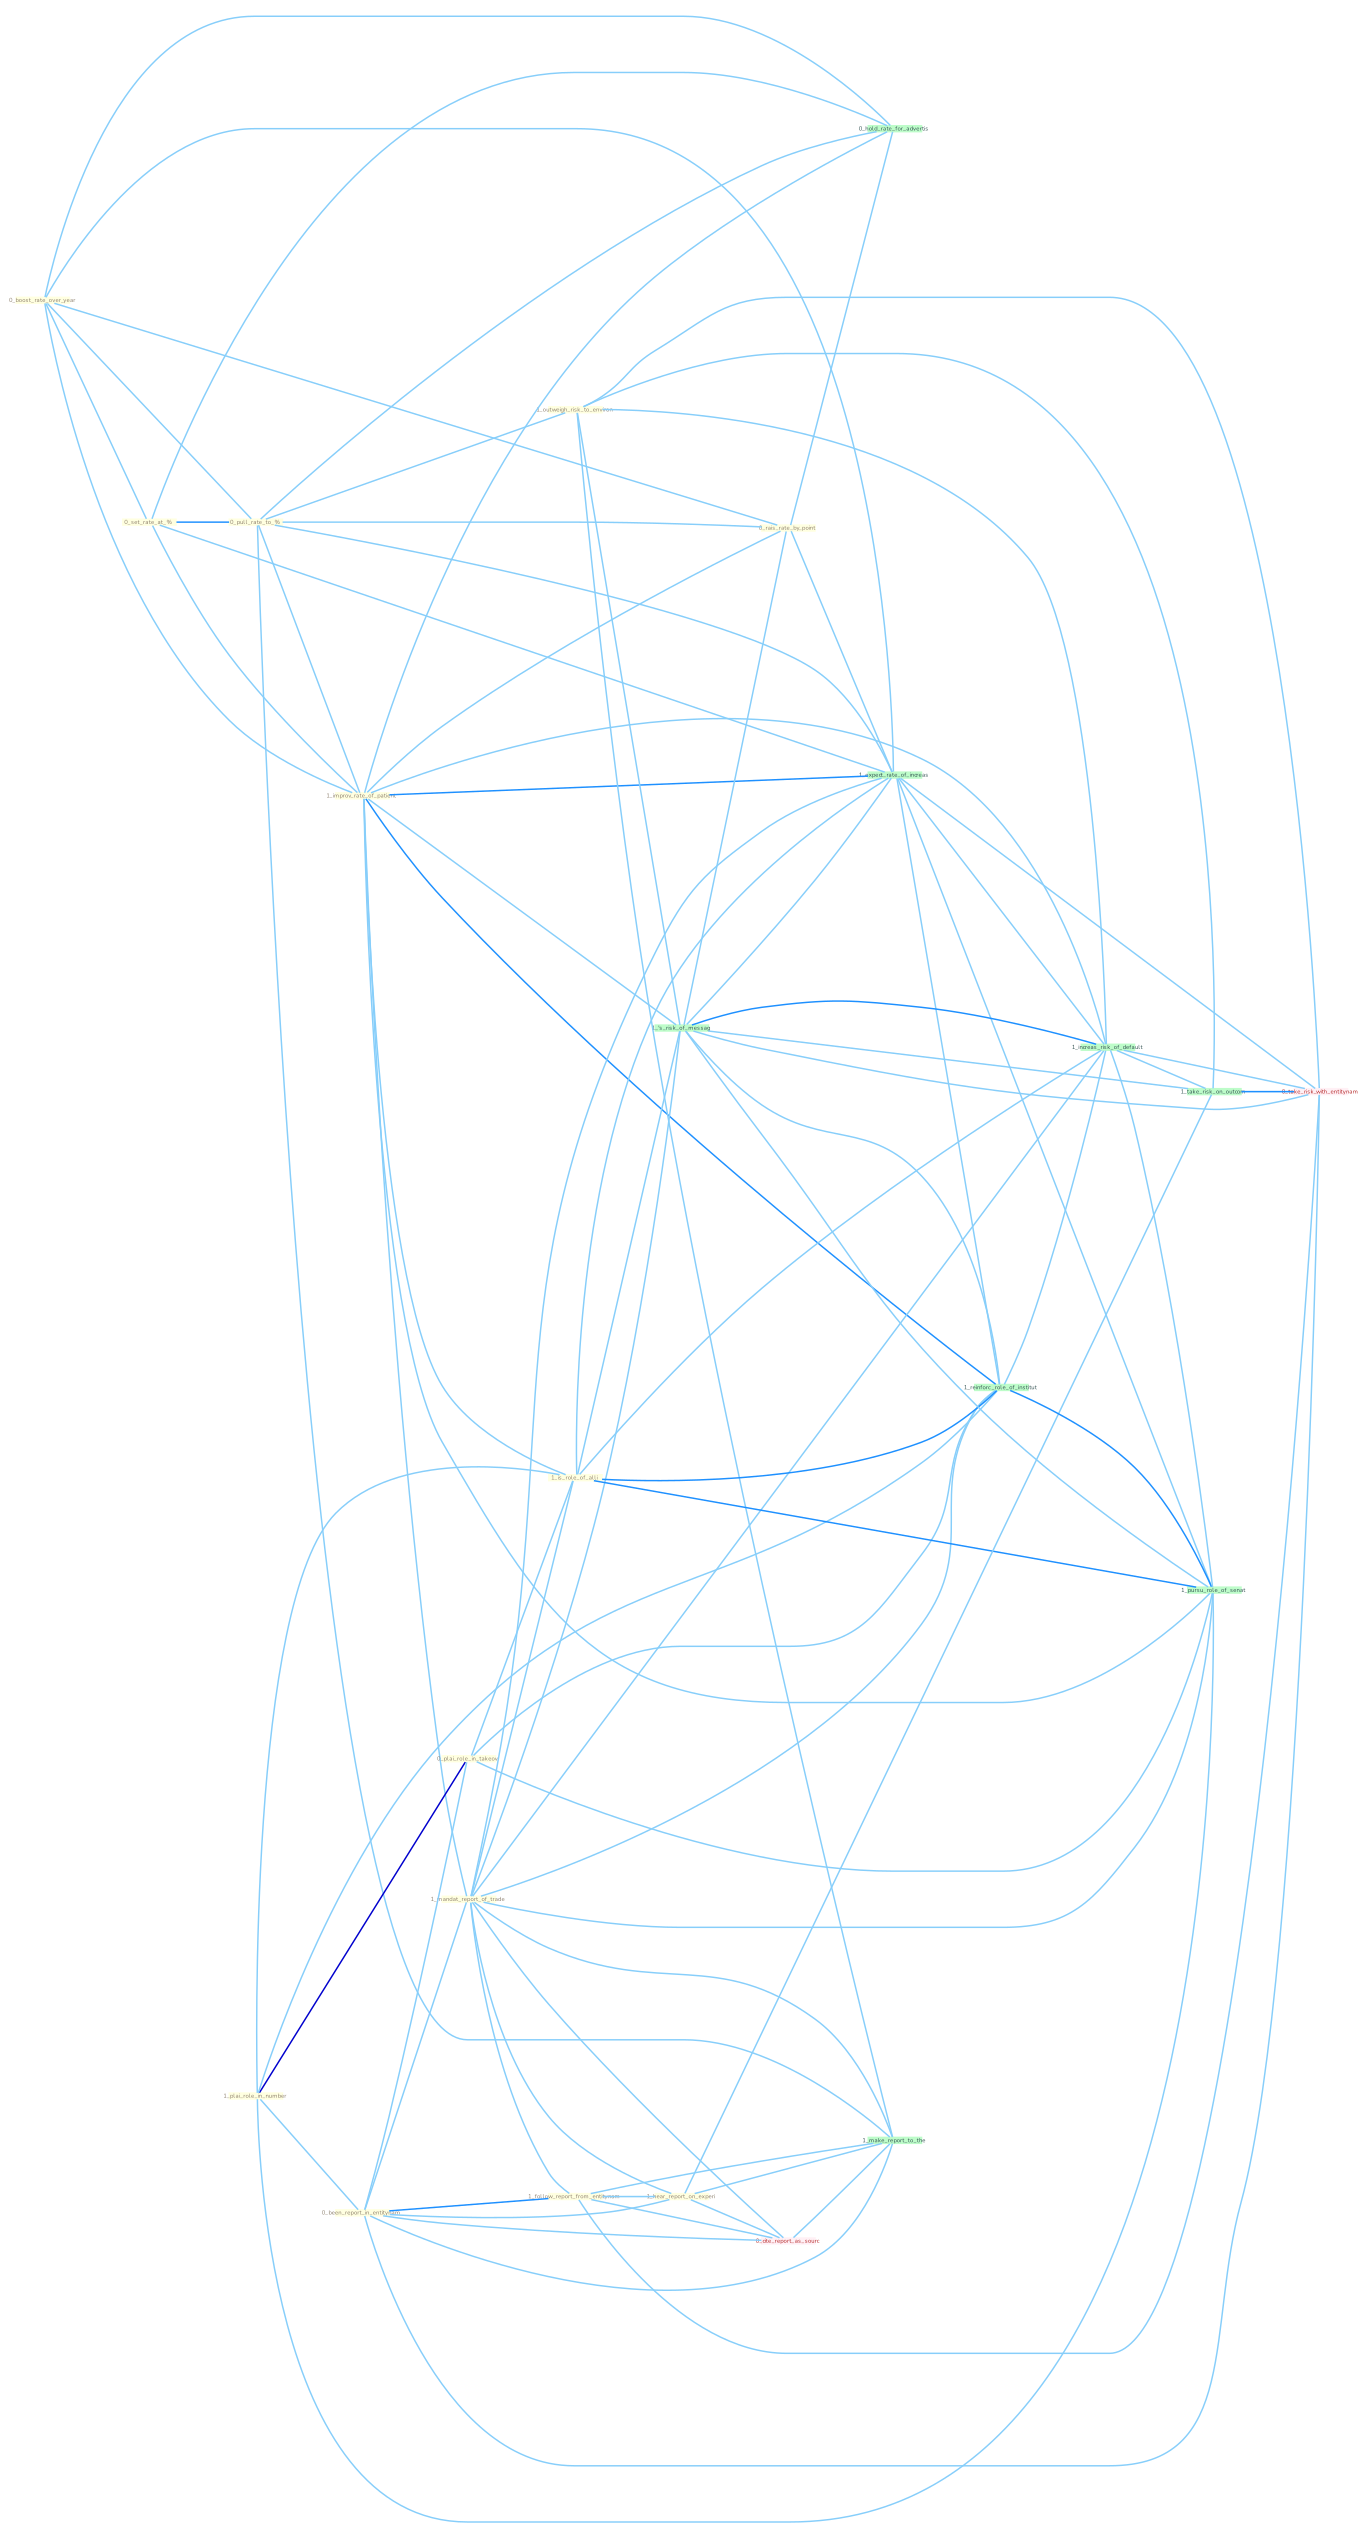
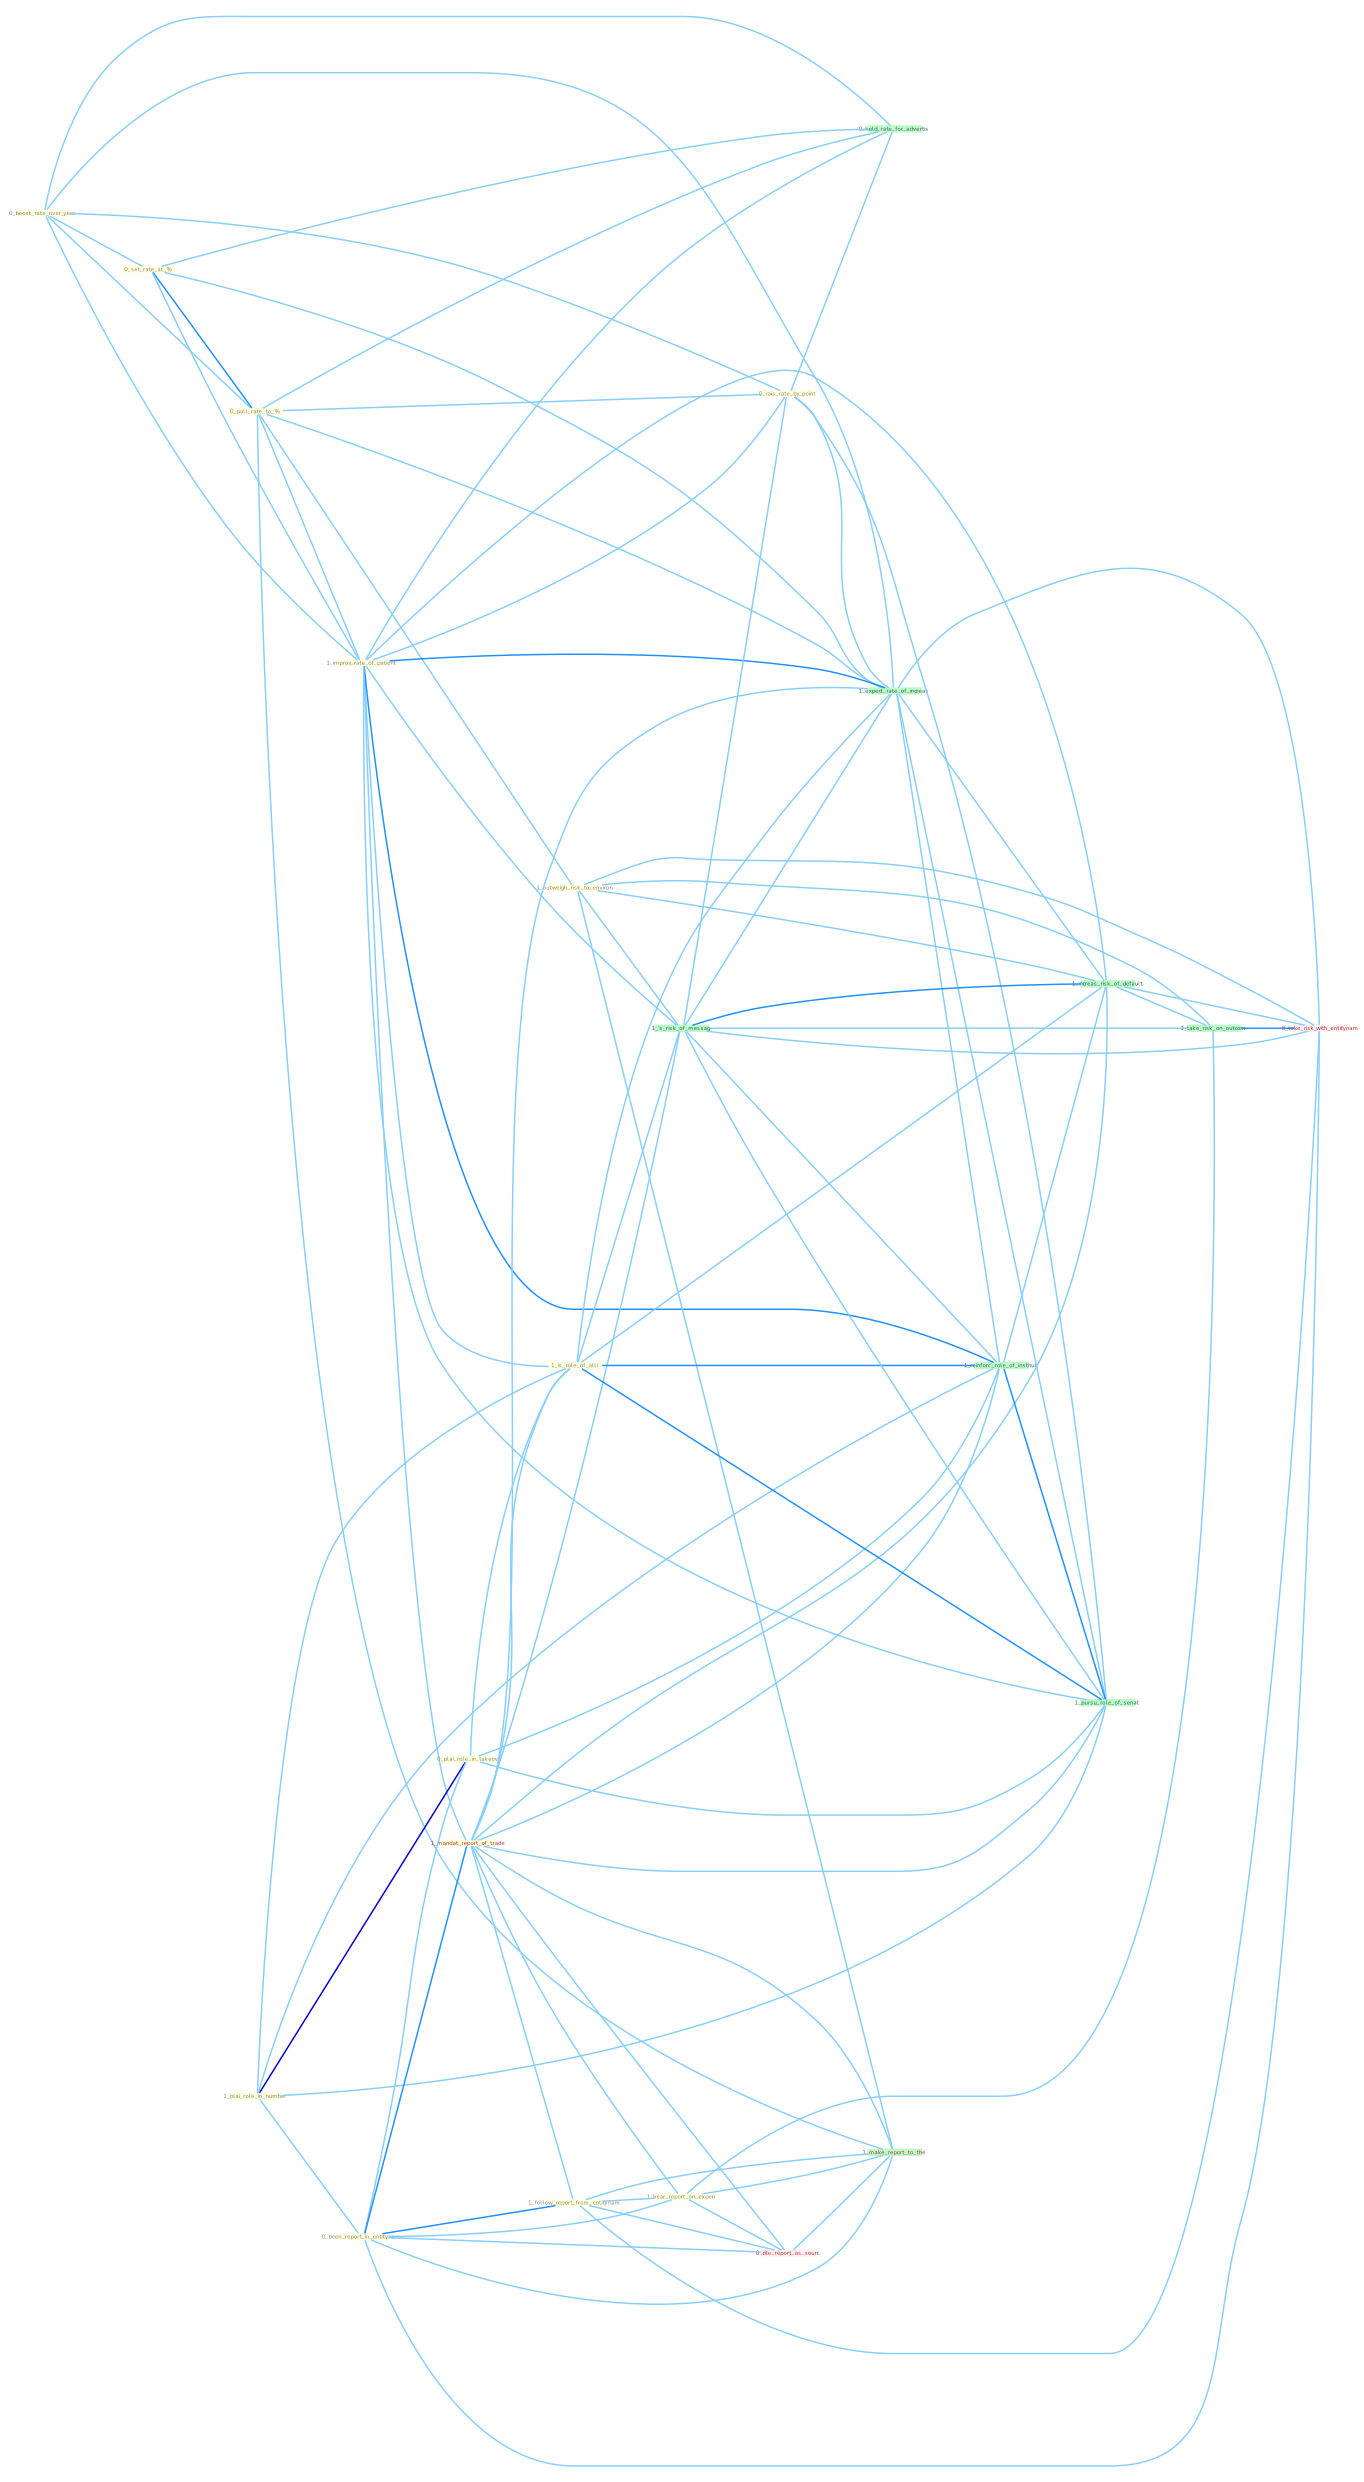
(1173, 1316) -> (1003, 997)
(469, 1899) -> (469, 1843)
(416, 2056) -> (416, 2040)
(895, 2140) -> (895, 2152)
